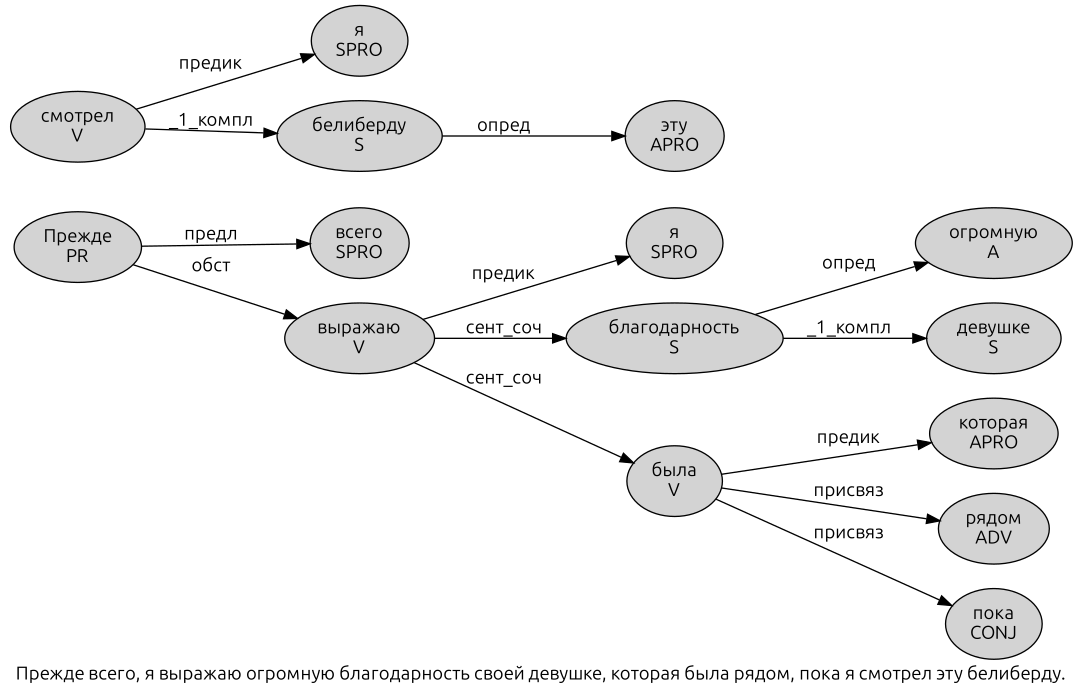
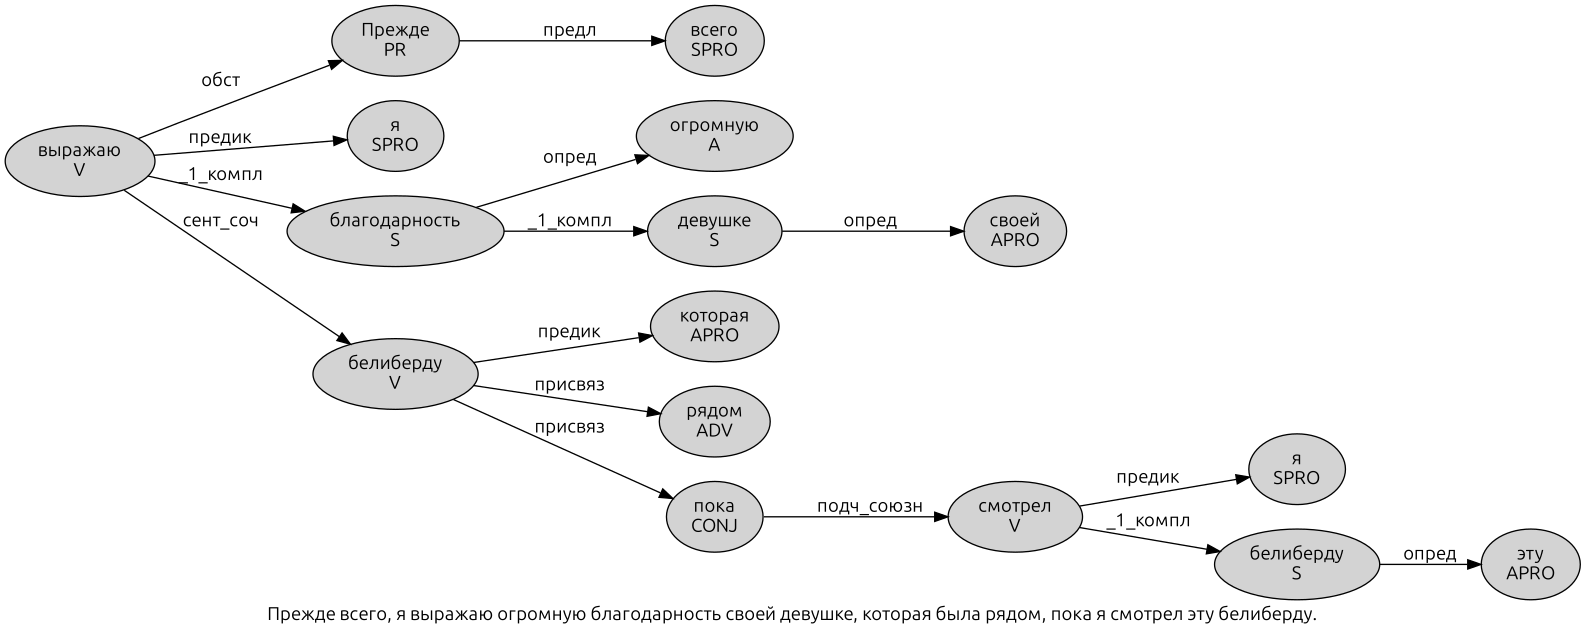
none -> (1015, 231)
(209, 289) -> (234, 102)
(504, 328) -> (221, 175)
(675, 481) -> (396, 374)
none -> (849, 517)
